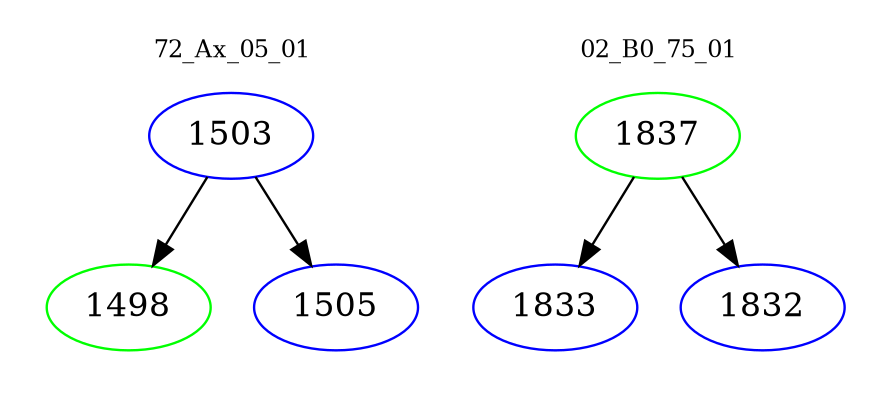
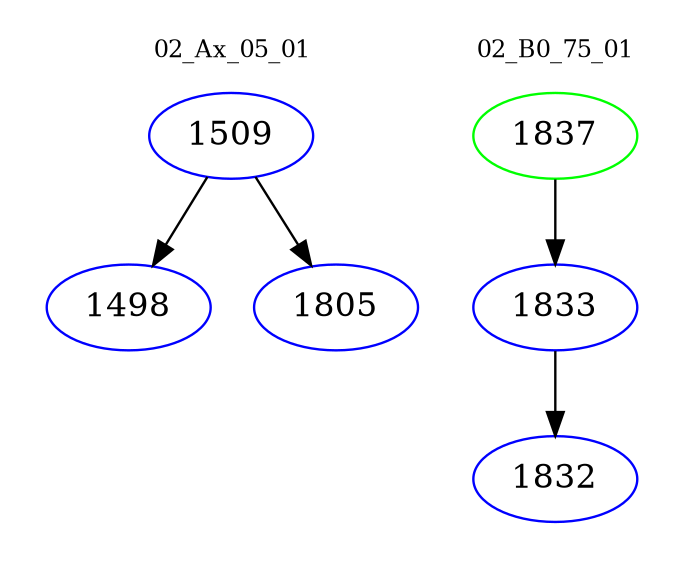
(232, 51) -> (232, 51)
(231, 136) -> (231, 136)
(703, 211) -> (555, 382)
(129, 307) -> (129, 307)
(336, 307) -> (336, 307)
